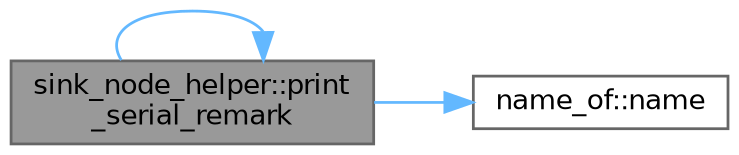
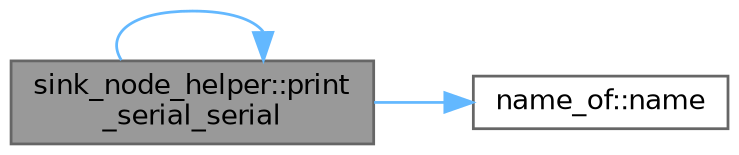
(192, 102) -> (192, 102)
